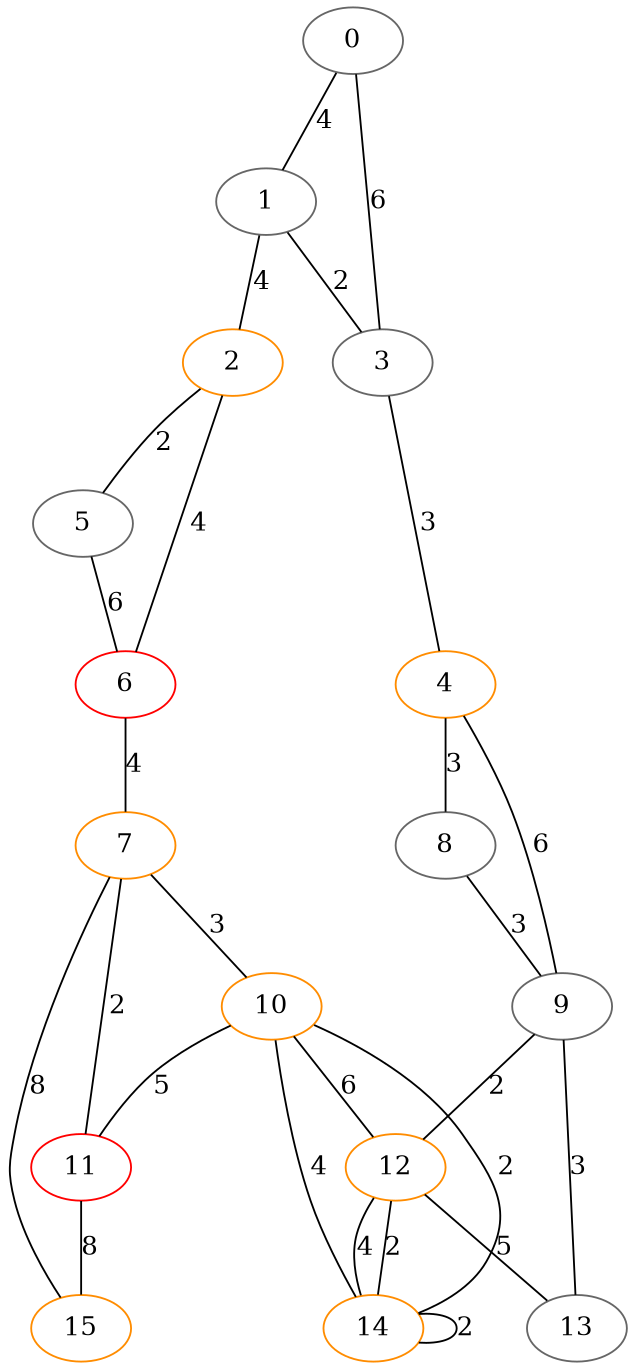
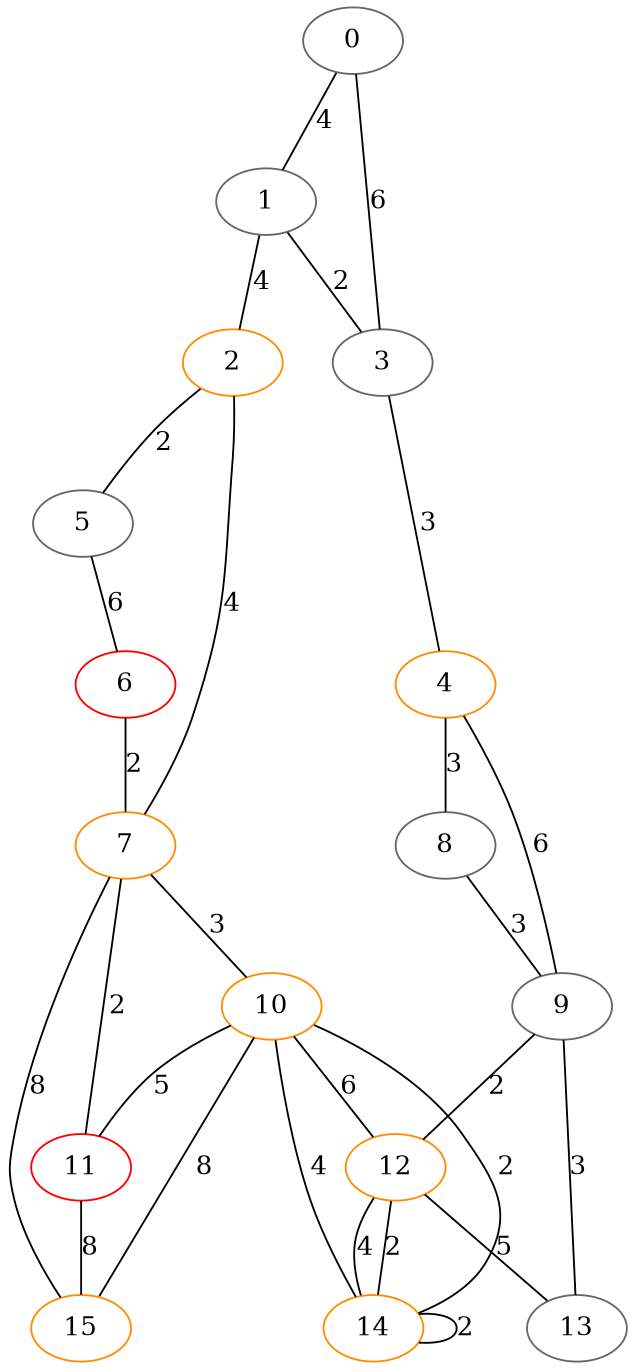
(179, 524) -> (220, 612)
(135, 765) -> (135, 765)
none -> (177, 1167)
